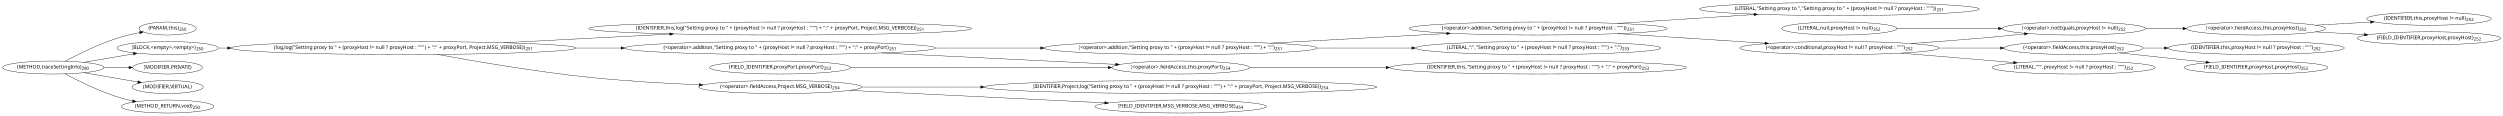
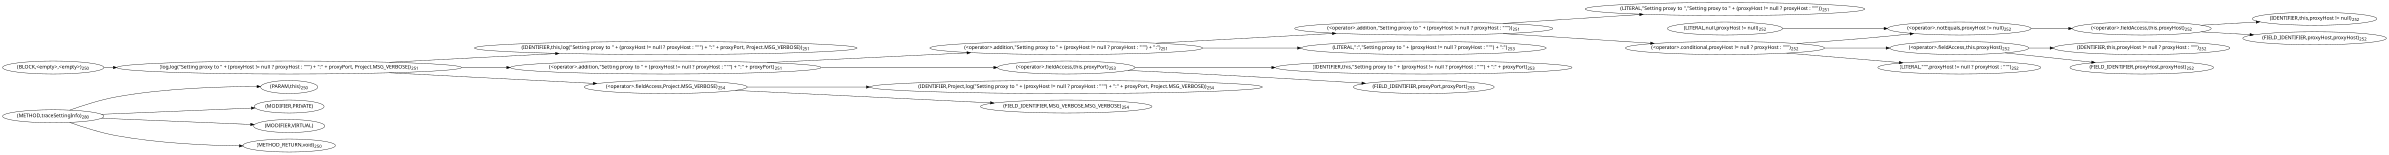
(109, 58) -> none
(1227, 67) -> (1112, 67)
(979, 68) -> (1245, 76)
(1240, 106) -> (1125, 106)
